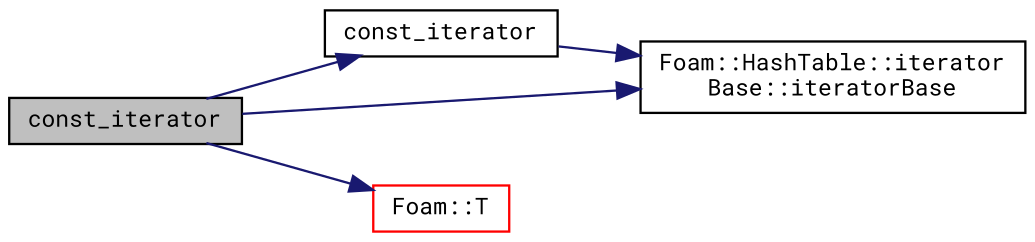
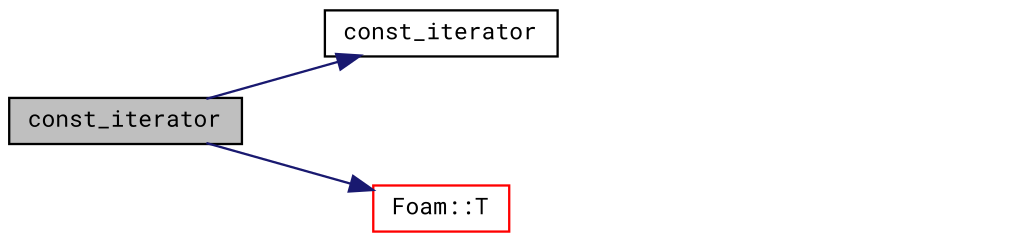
(833, 77) -> none
